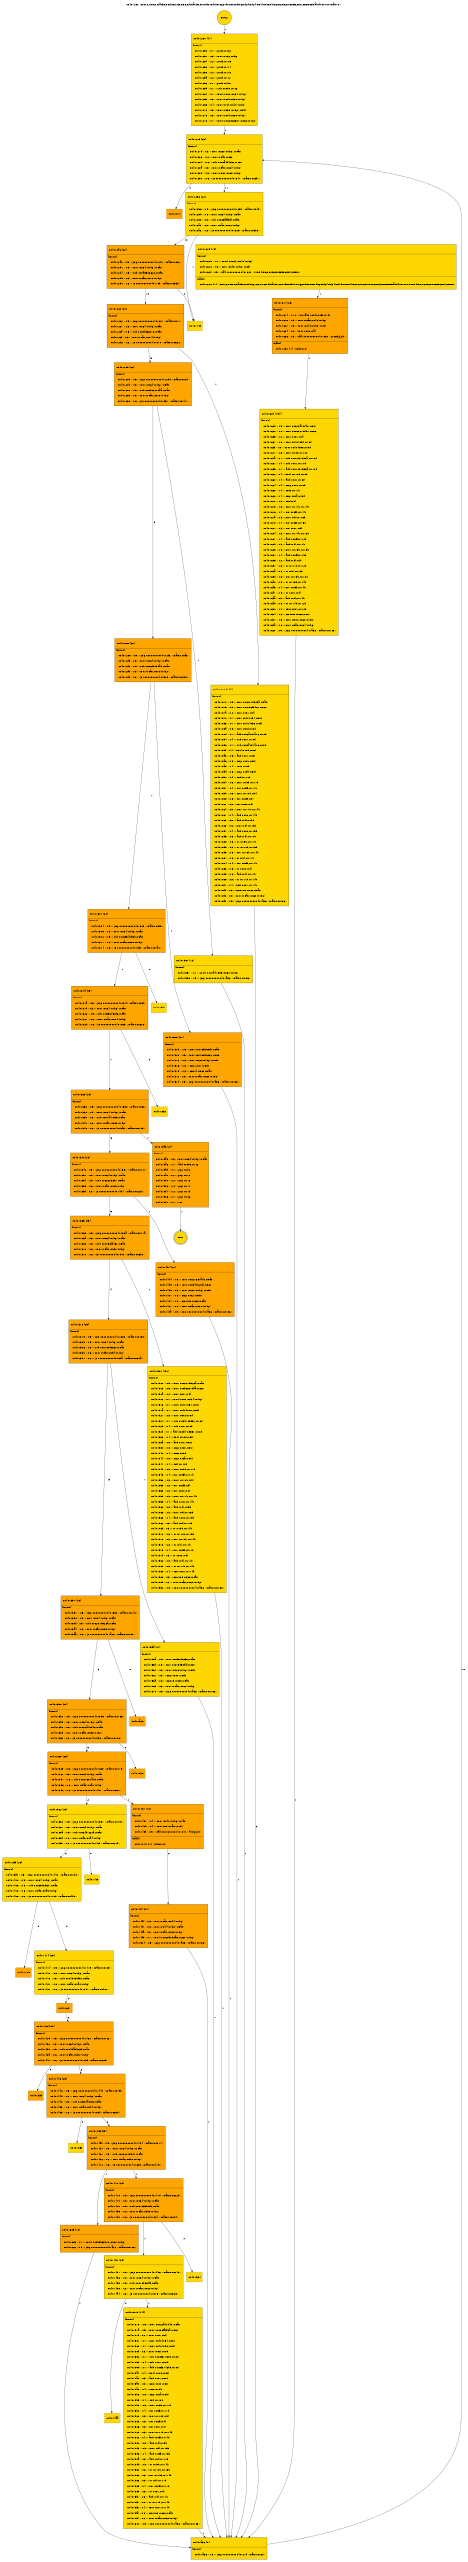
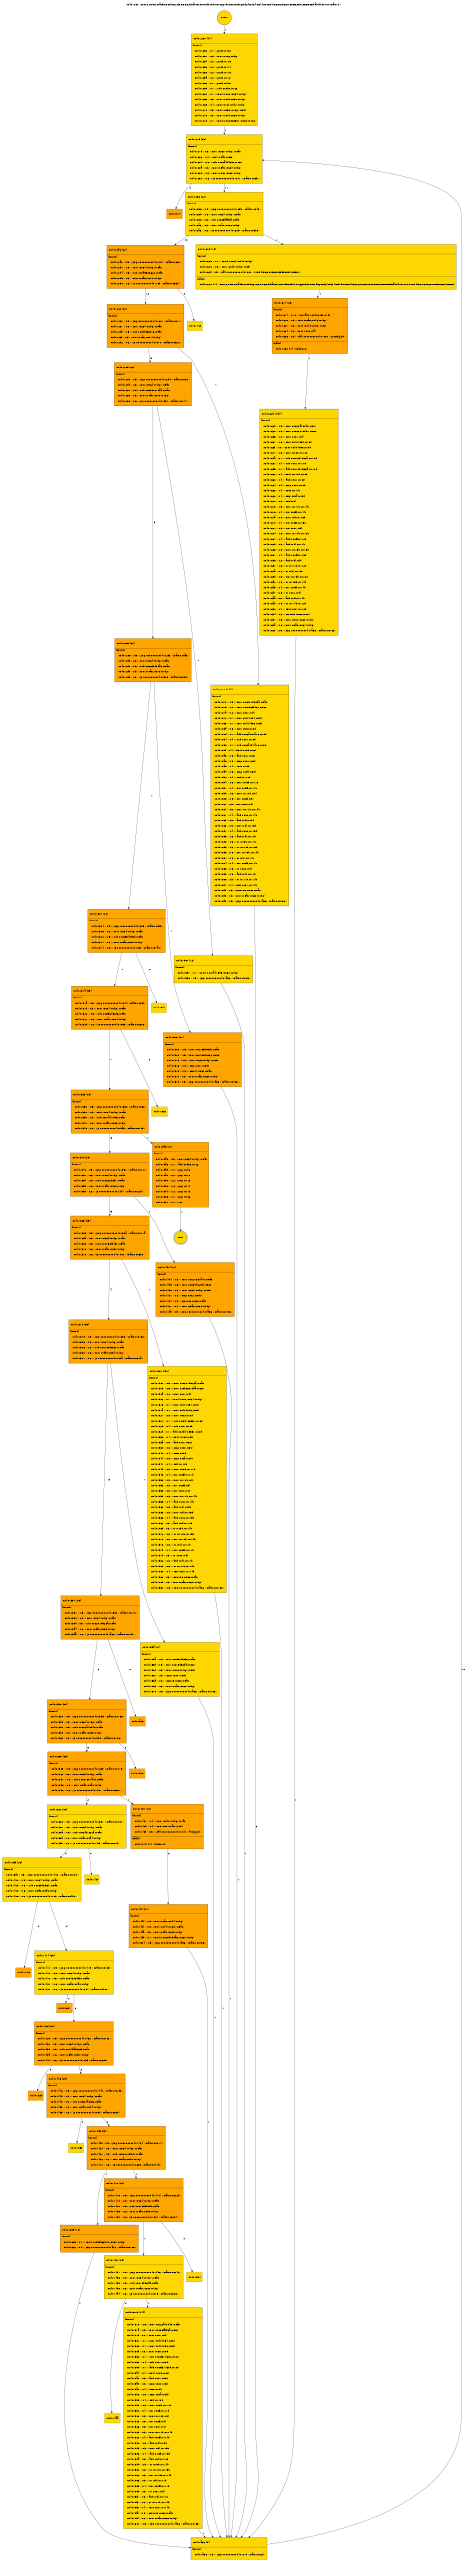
(224, 18) -> (224, 18)
(186, 277) -> (272, 239)
(67, 2017) -> (74, 2007)
